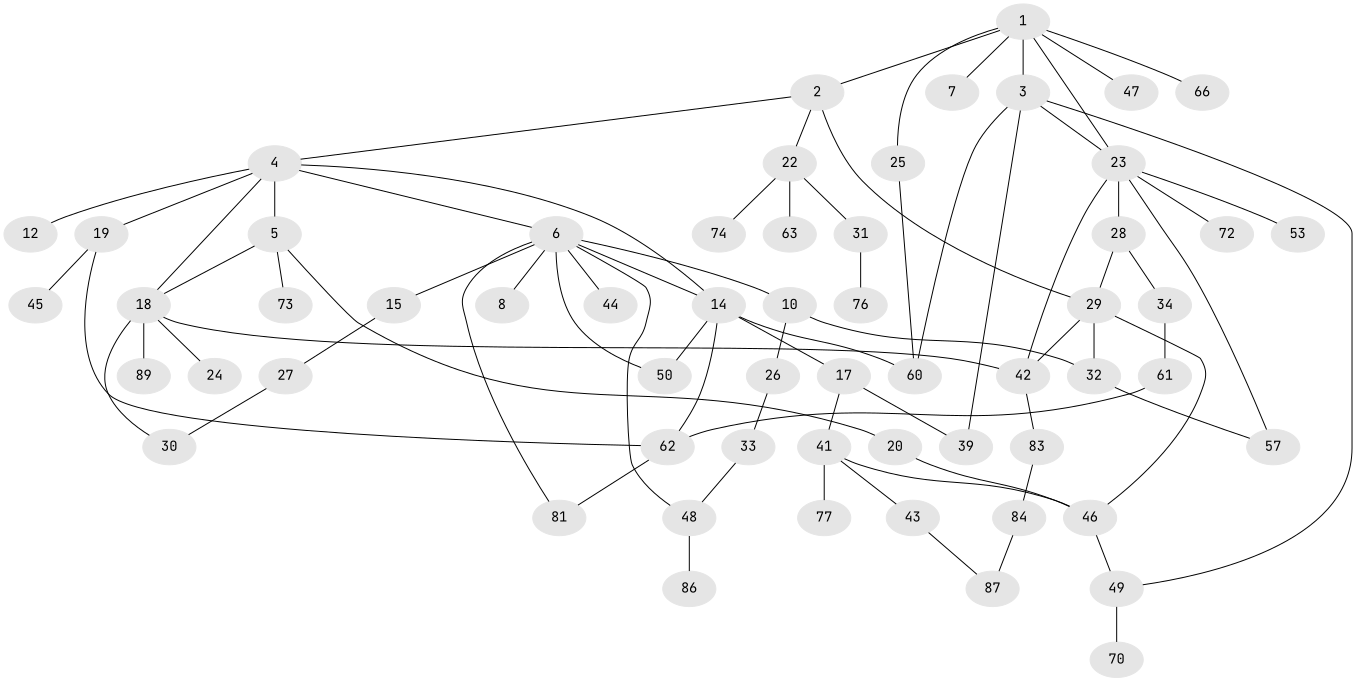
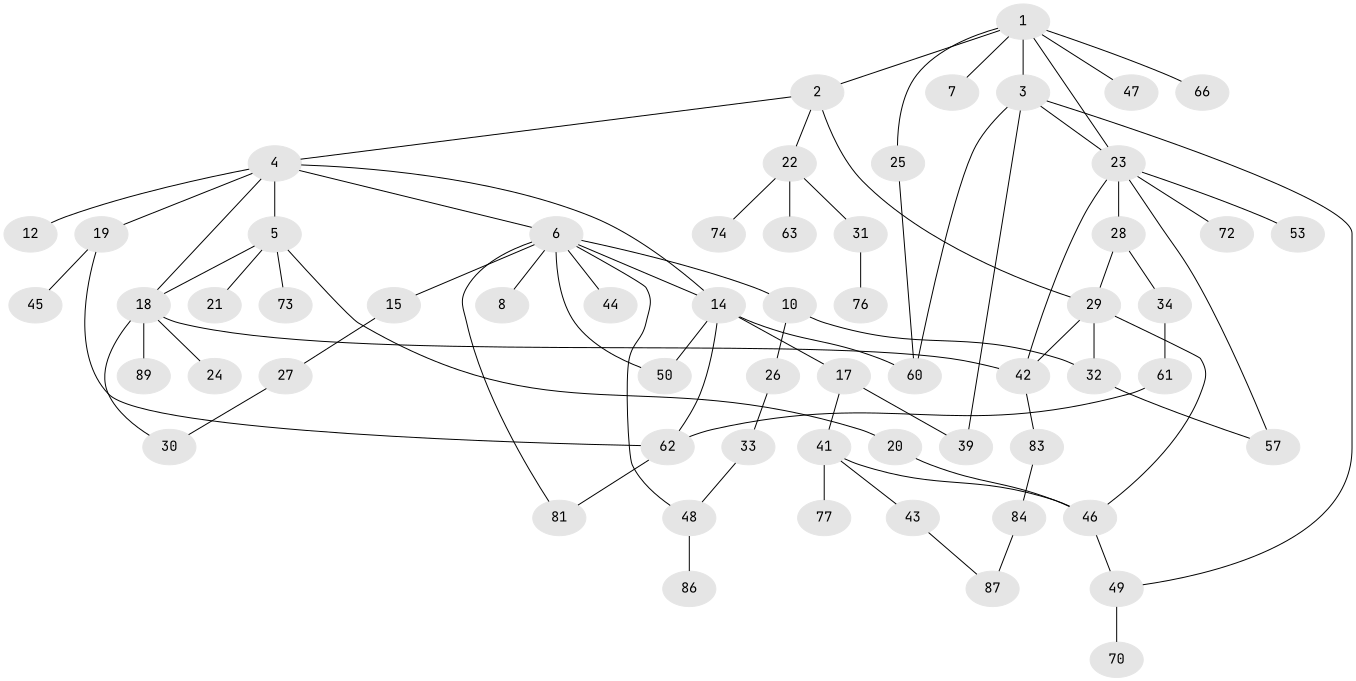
none -> (215, 305)
